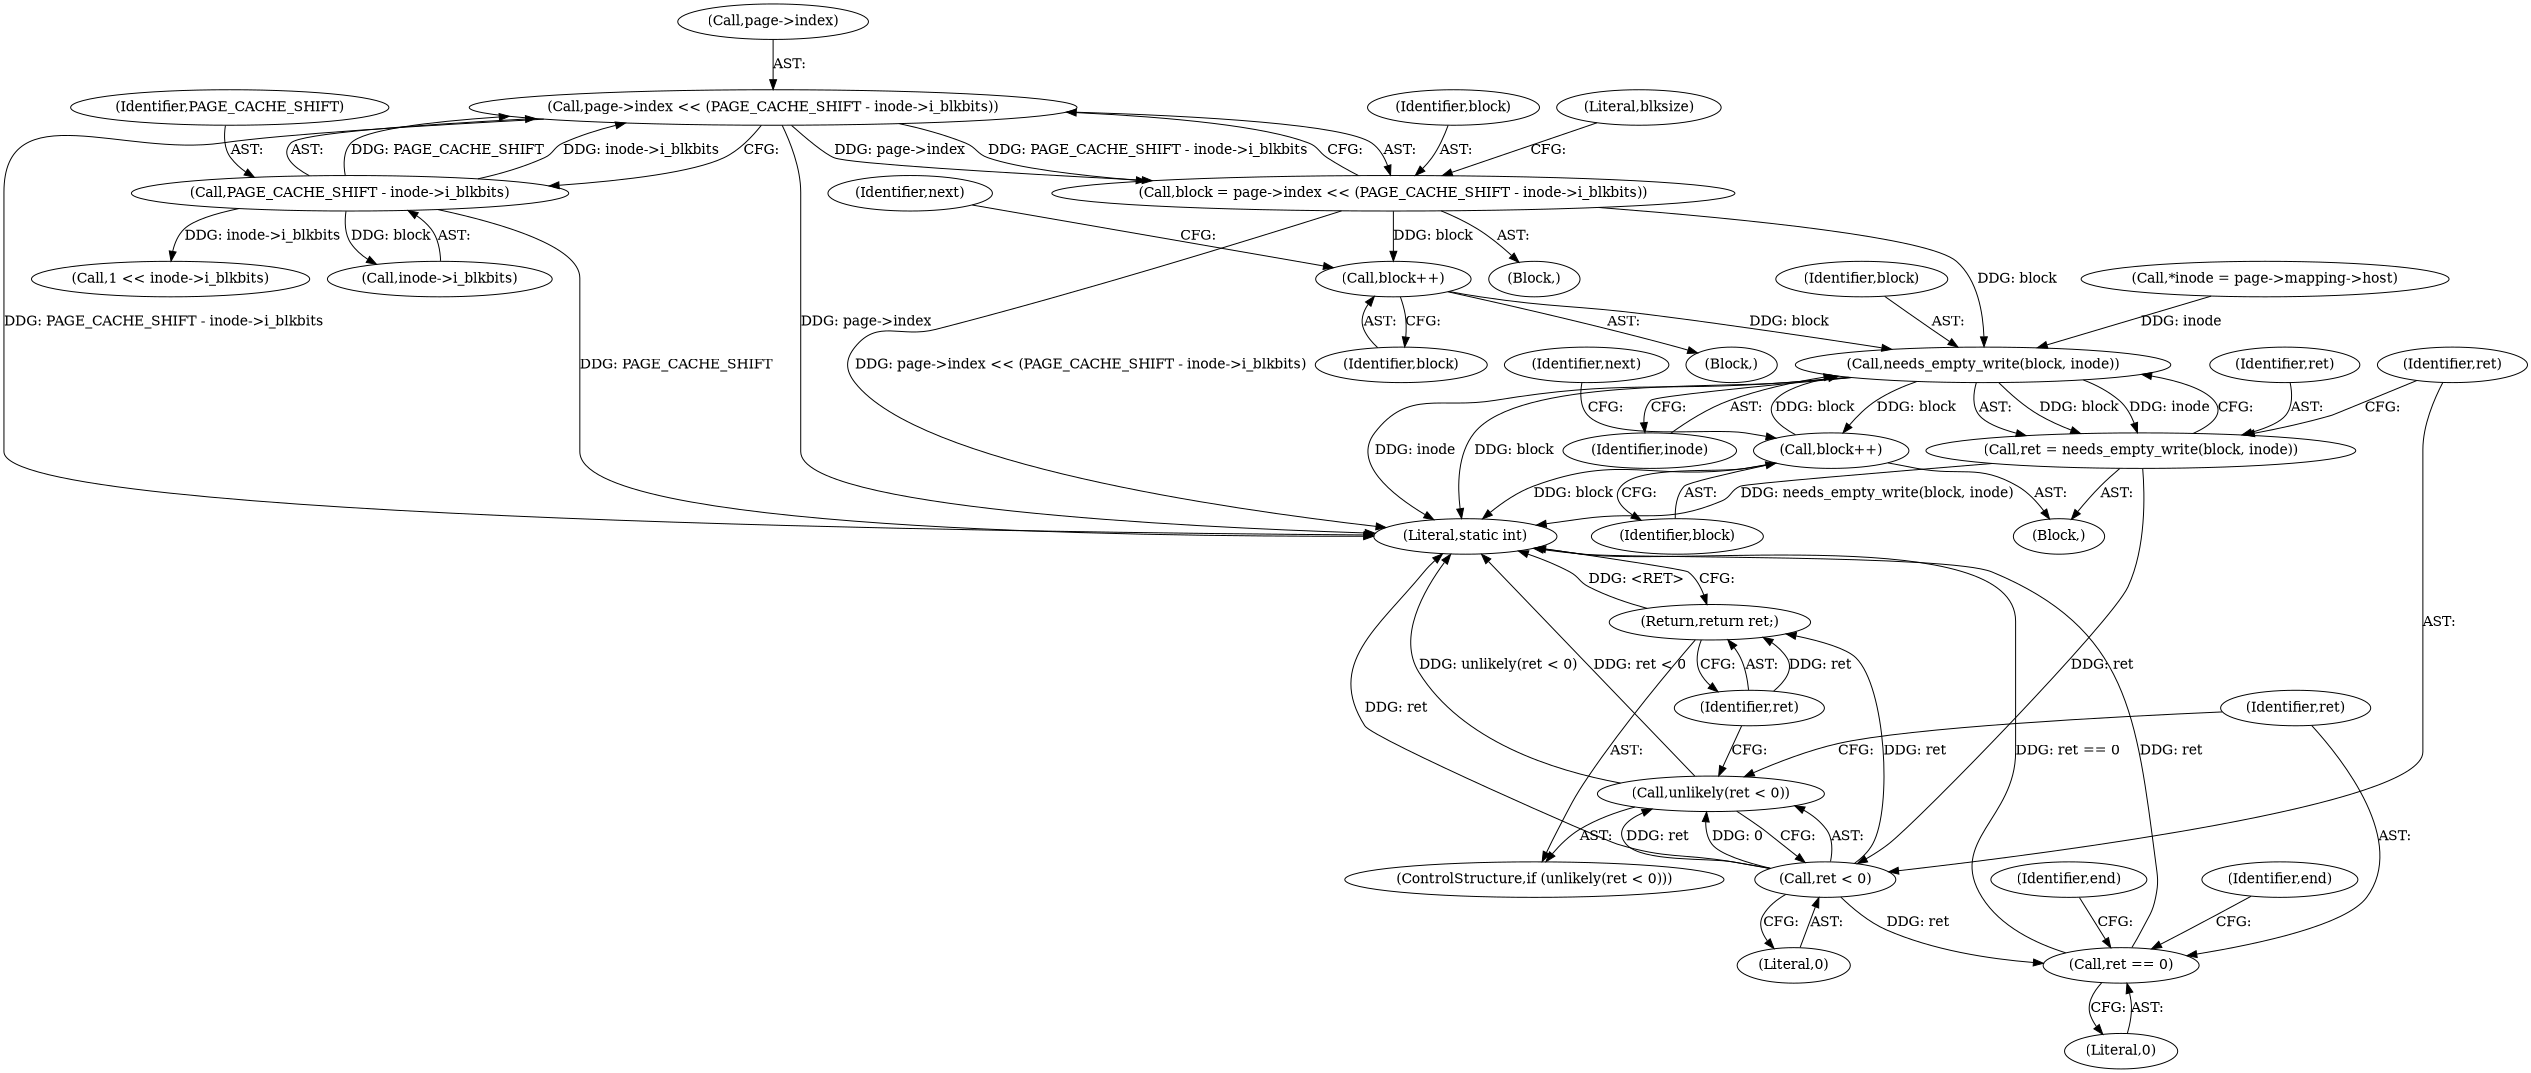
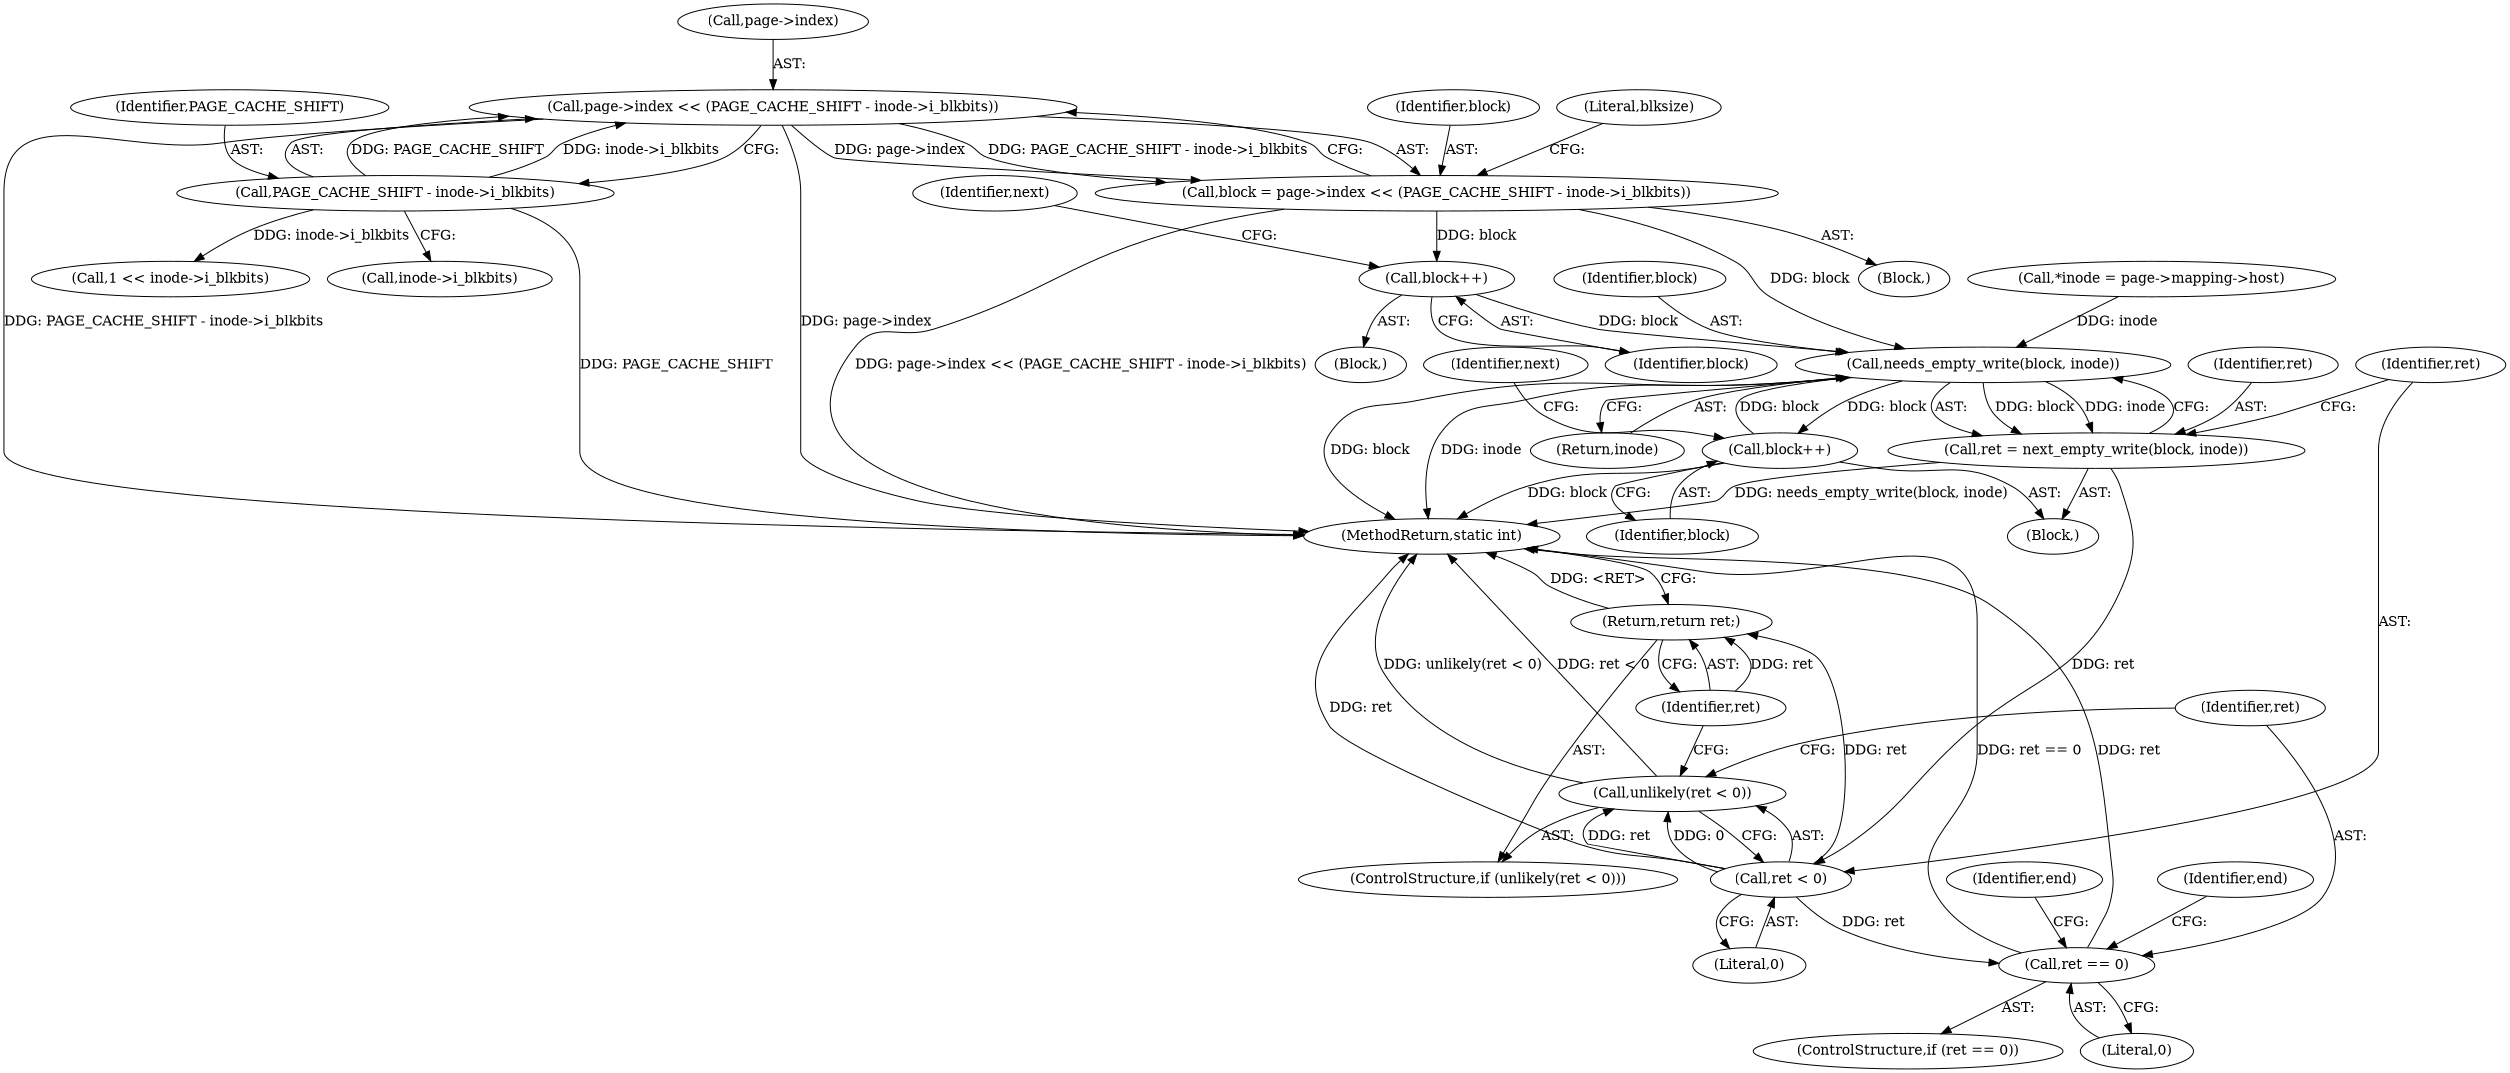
(435, 235) -> none
(391, 236) -> (440, 236)
(1650, 451) -> (1607, 451)
(2141, 451) -> (2096, 451)
(1465, 536) -> (1432, 536)
none -> (1908, 1051)
